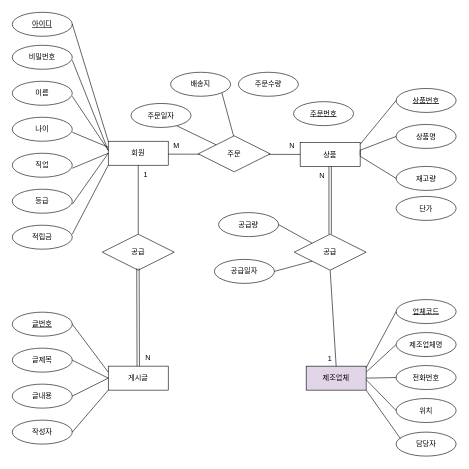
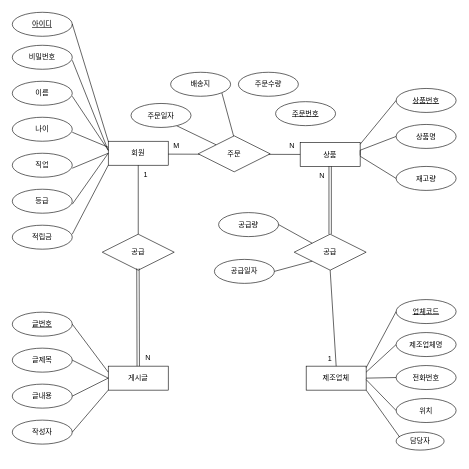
(324, 114) -> (306, 114)
(426, 209) -> none
(336, 378) -> (336, 378)
(426, 444) -> (420, 441)
